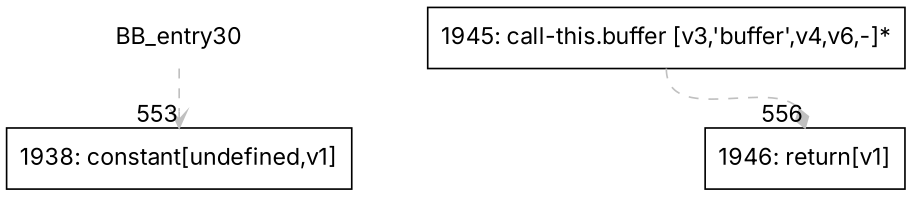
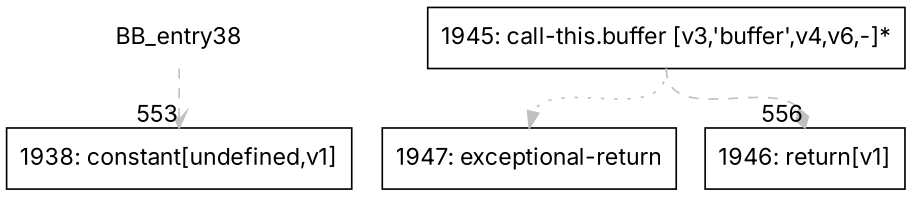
(179, 38) -> (179, 38)
none -> (529, 159)
